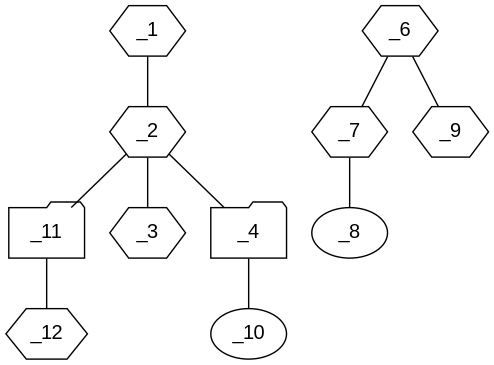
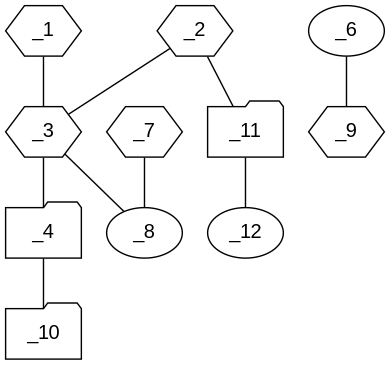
(400, 31) -> (346, 31)
(148, 82) -> (43, 82)
(375, 82) -> none
(197, 181) -> (43, 183)
none -> (94, 183)
(47, 334) -> (245, 233)
(249, 334) -> (43, 334)
